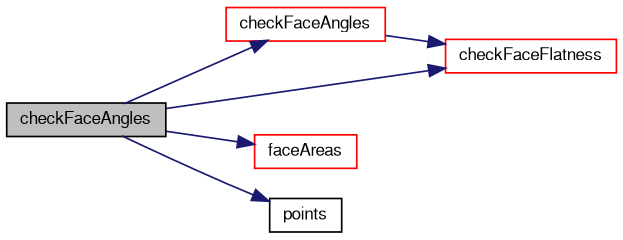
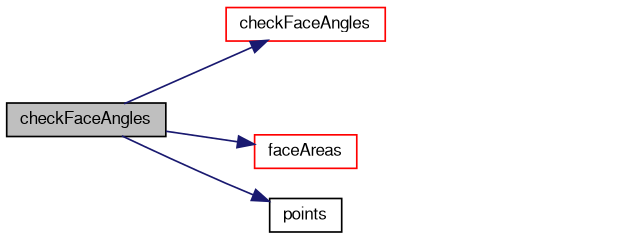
(531, 56) -> none
